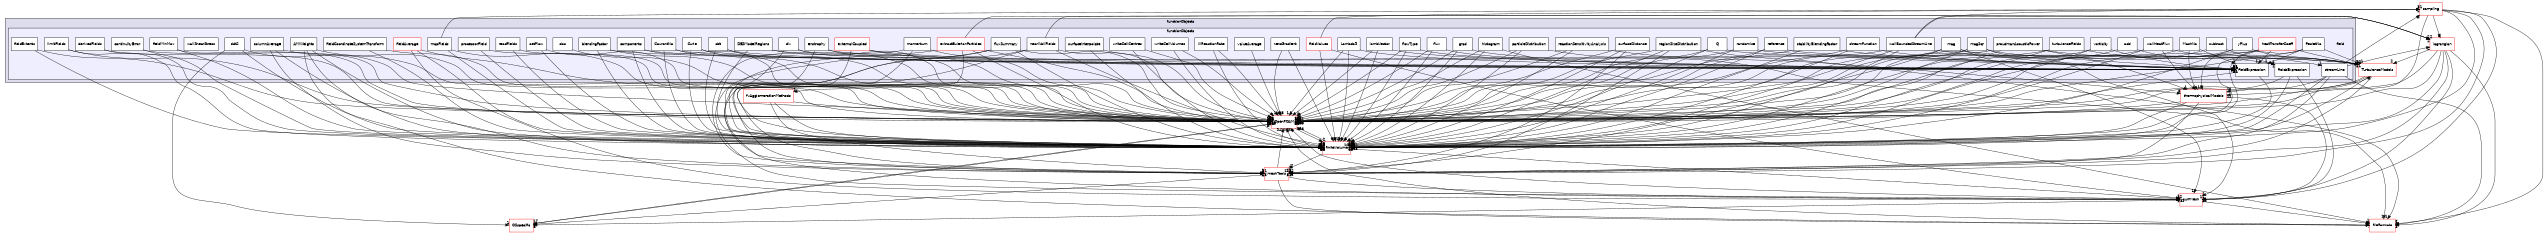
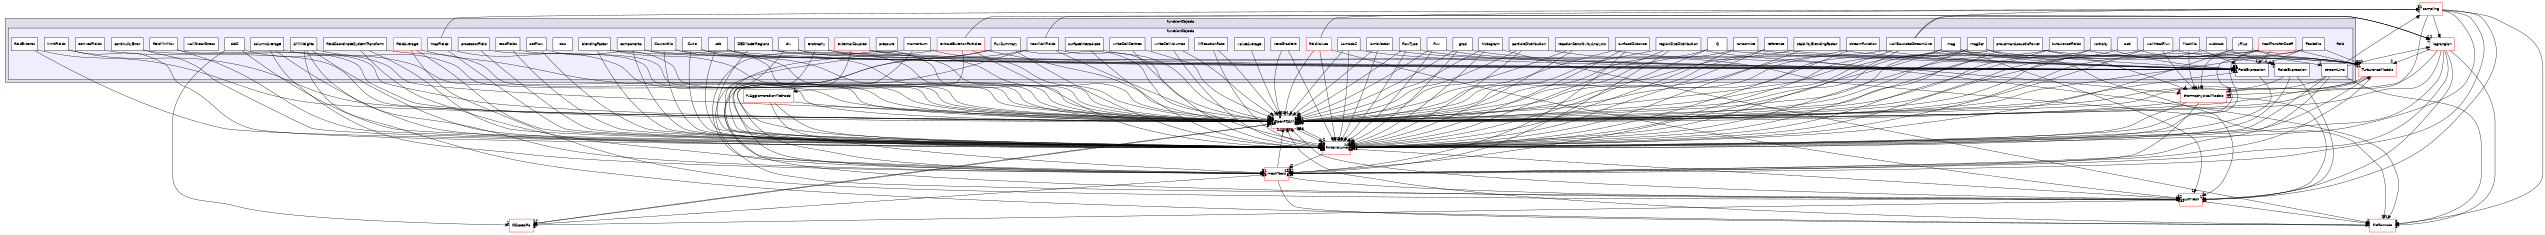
none -> (887, 44)
(1349, 44) -> (1349, 44)
(954, 89) -> (1297, 76)
(699, 141) -> none
none -> (730, 155)
